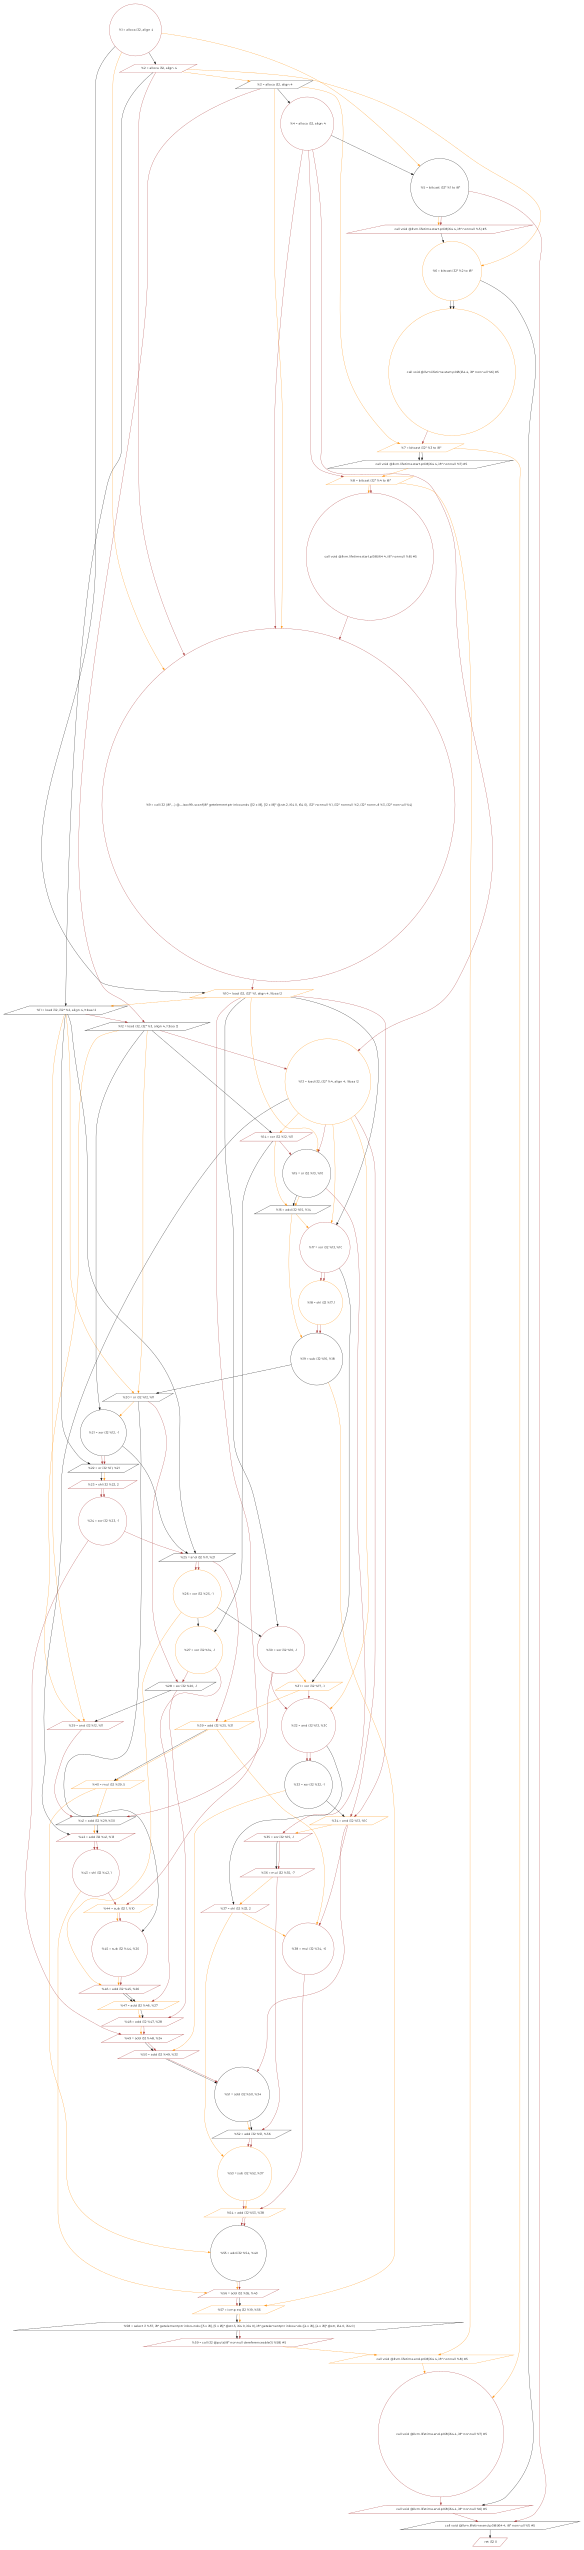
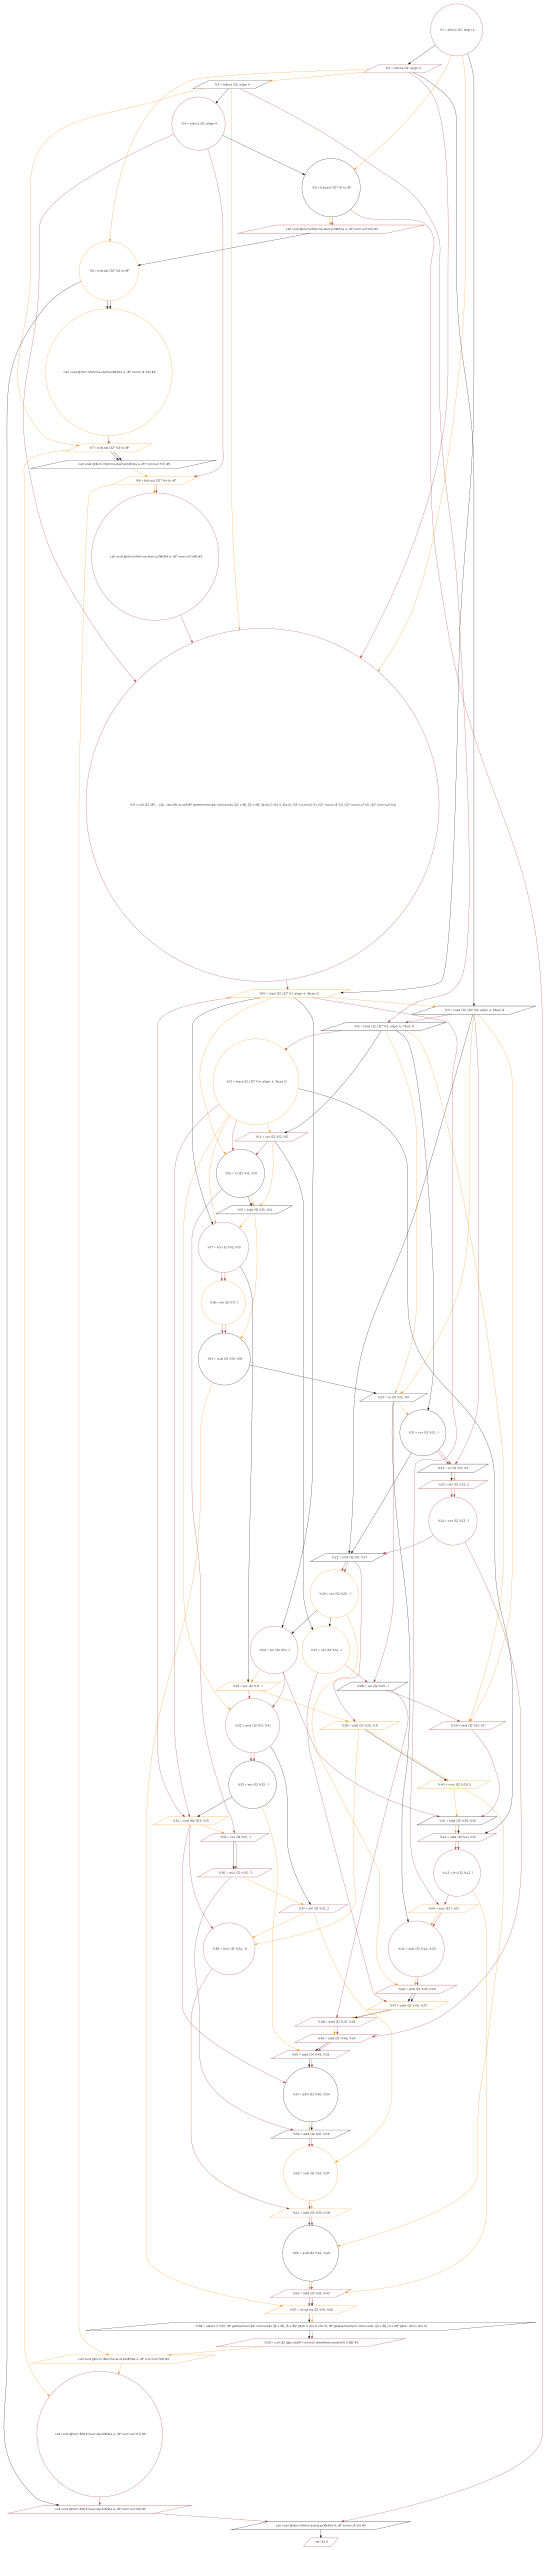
(456, 581) -> none
(61, 1243) -> (478, 1240)
(138, 1397) -> (394, 1397)
(309, 1686) -> (248, 1686)
(134, 1705) -> (422, 1704)
(349, 1821) -> (191, 1821)
(158, 2055) -> (311, 2055)
